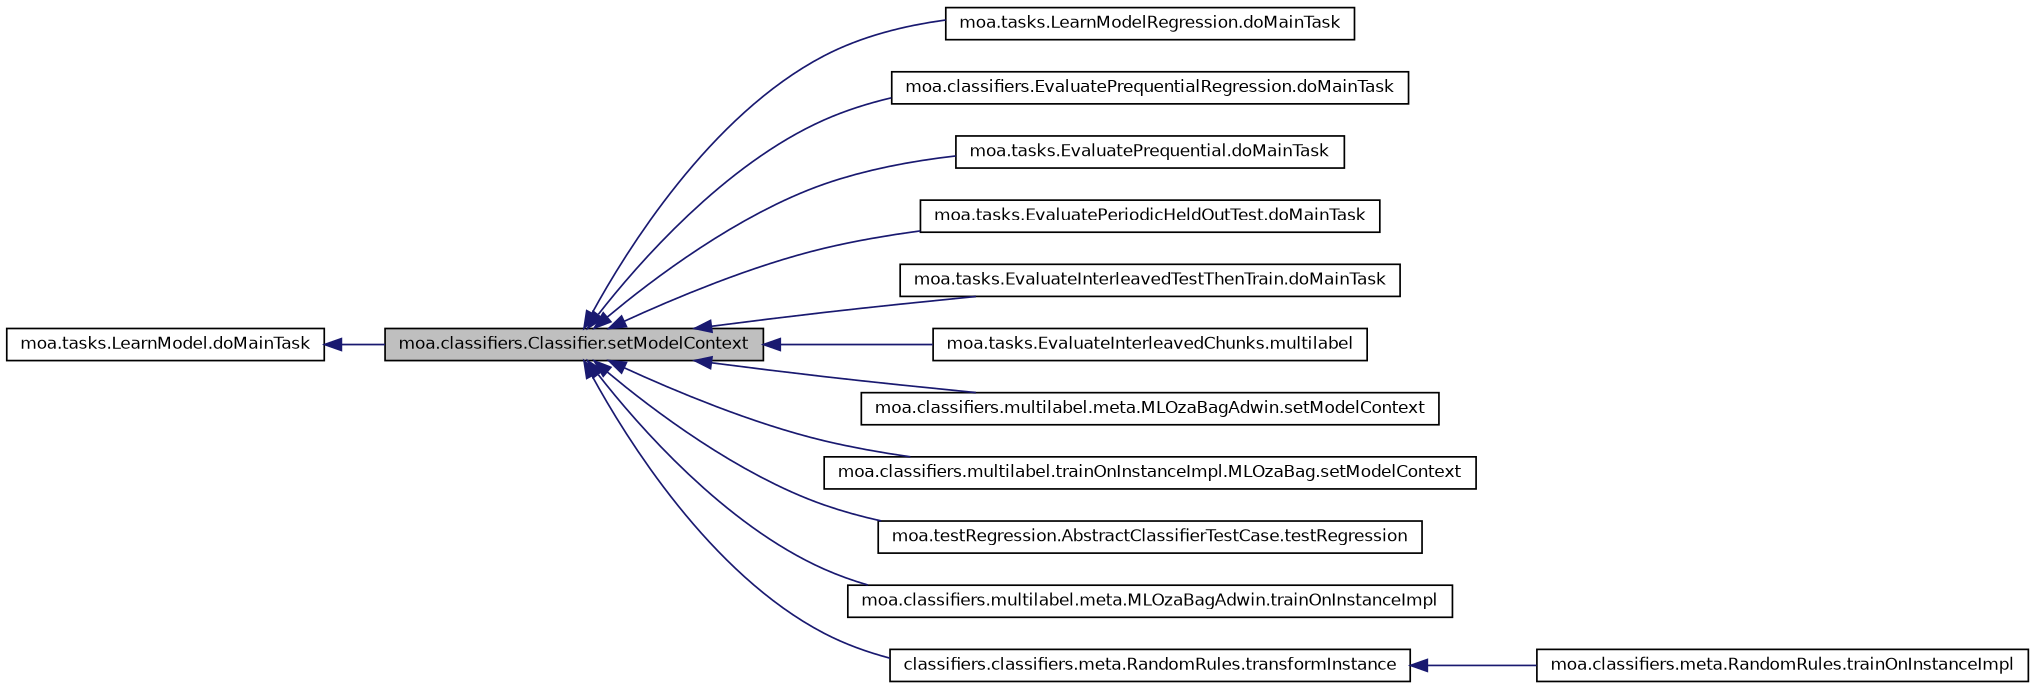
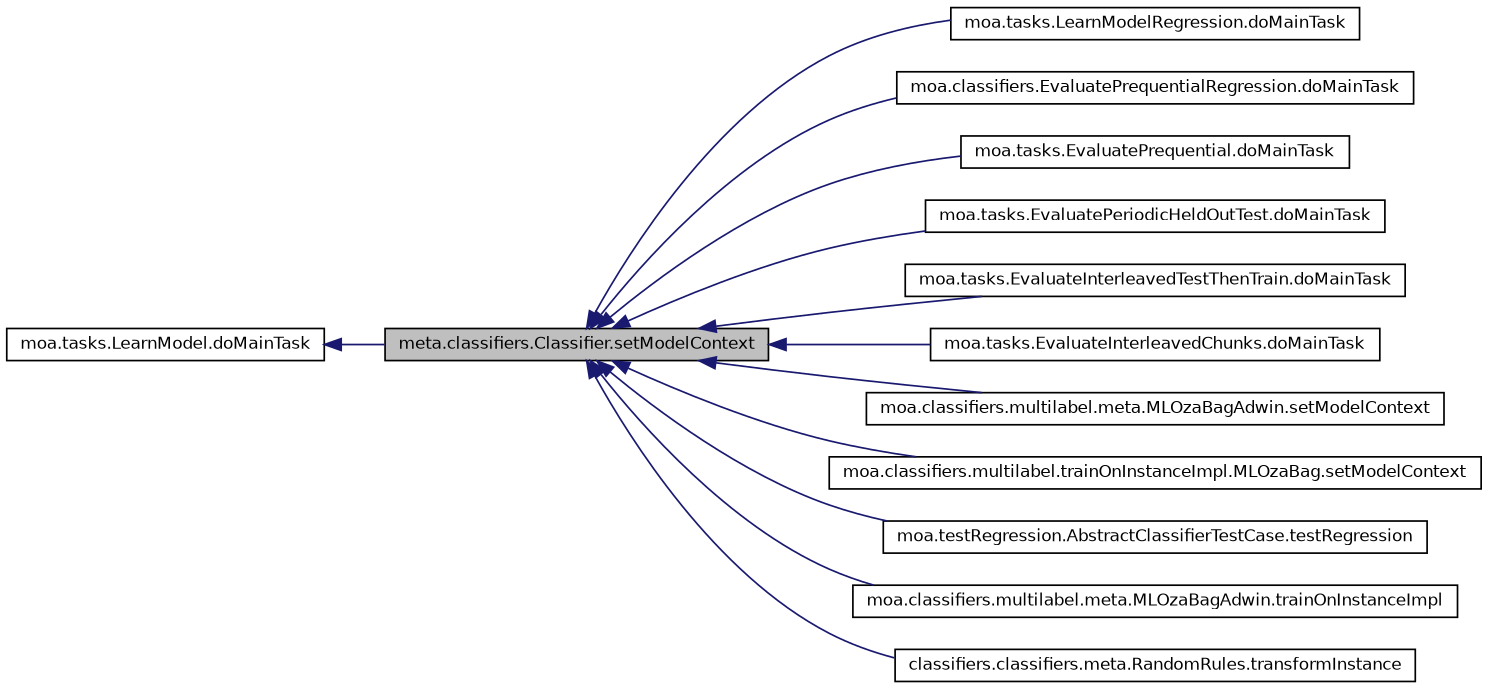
(574, 345) -> (577, 345)
(1150, 345) -> (1155, 345)
(1783, 665) -> none
